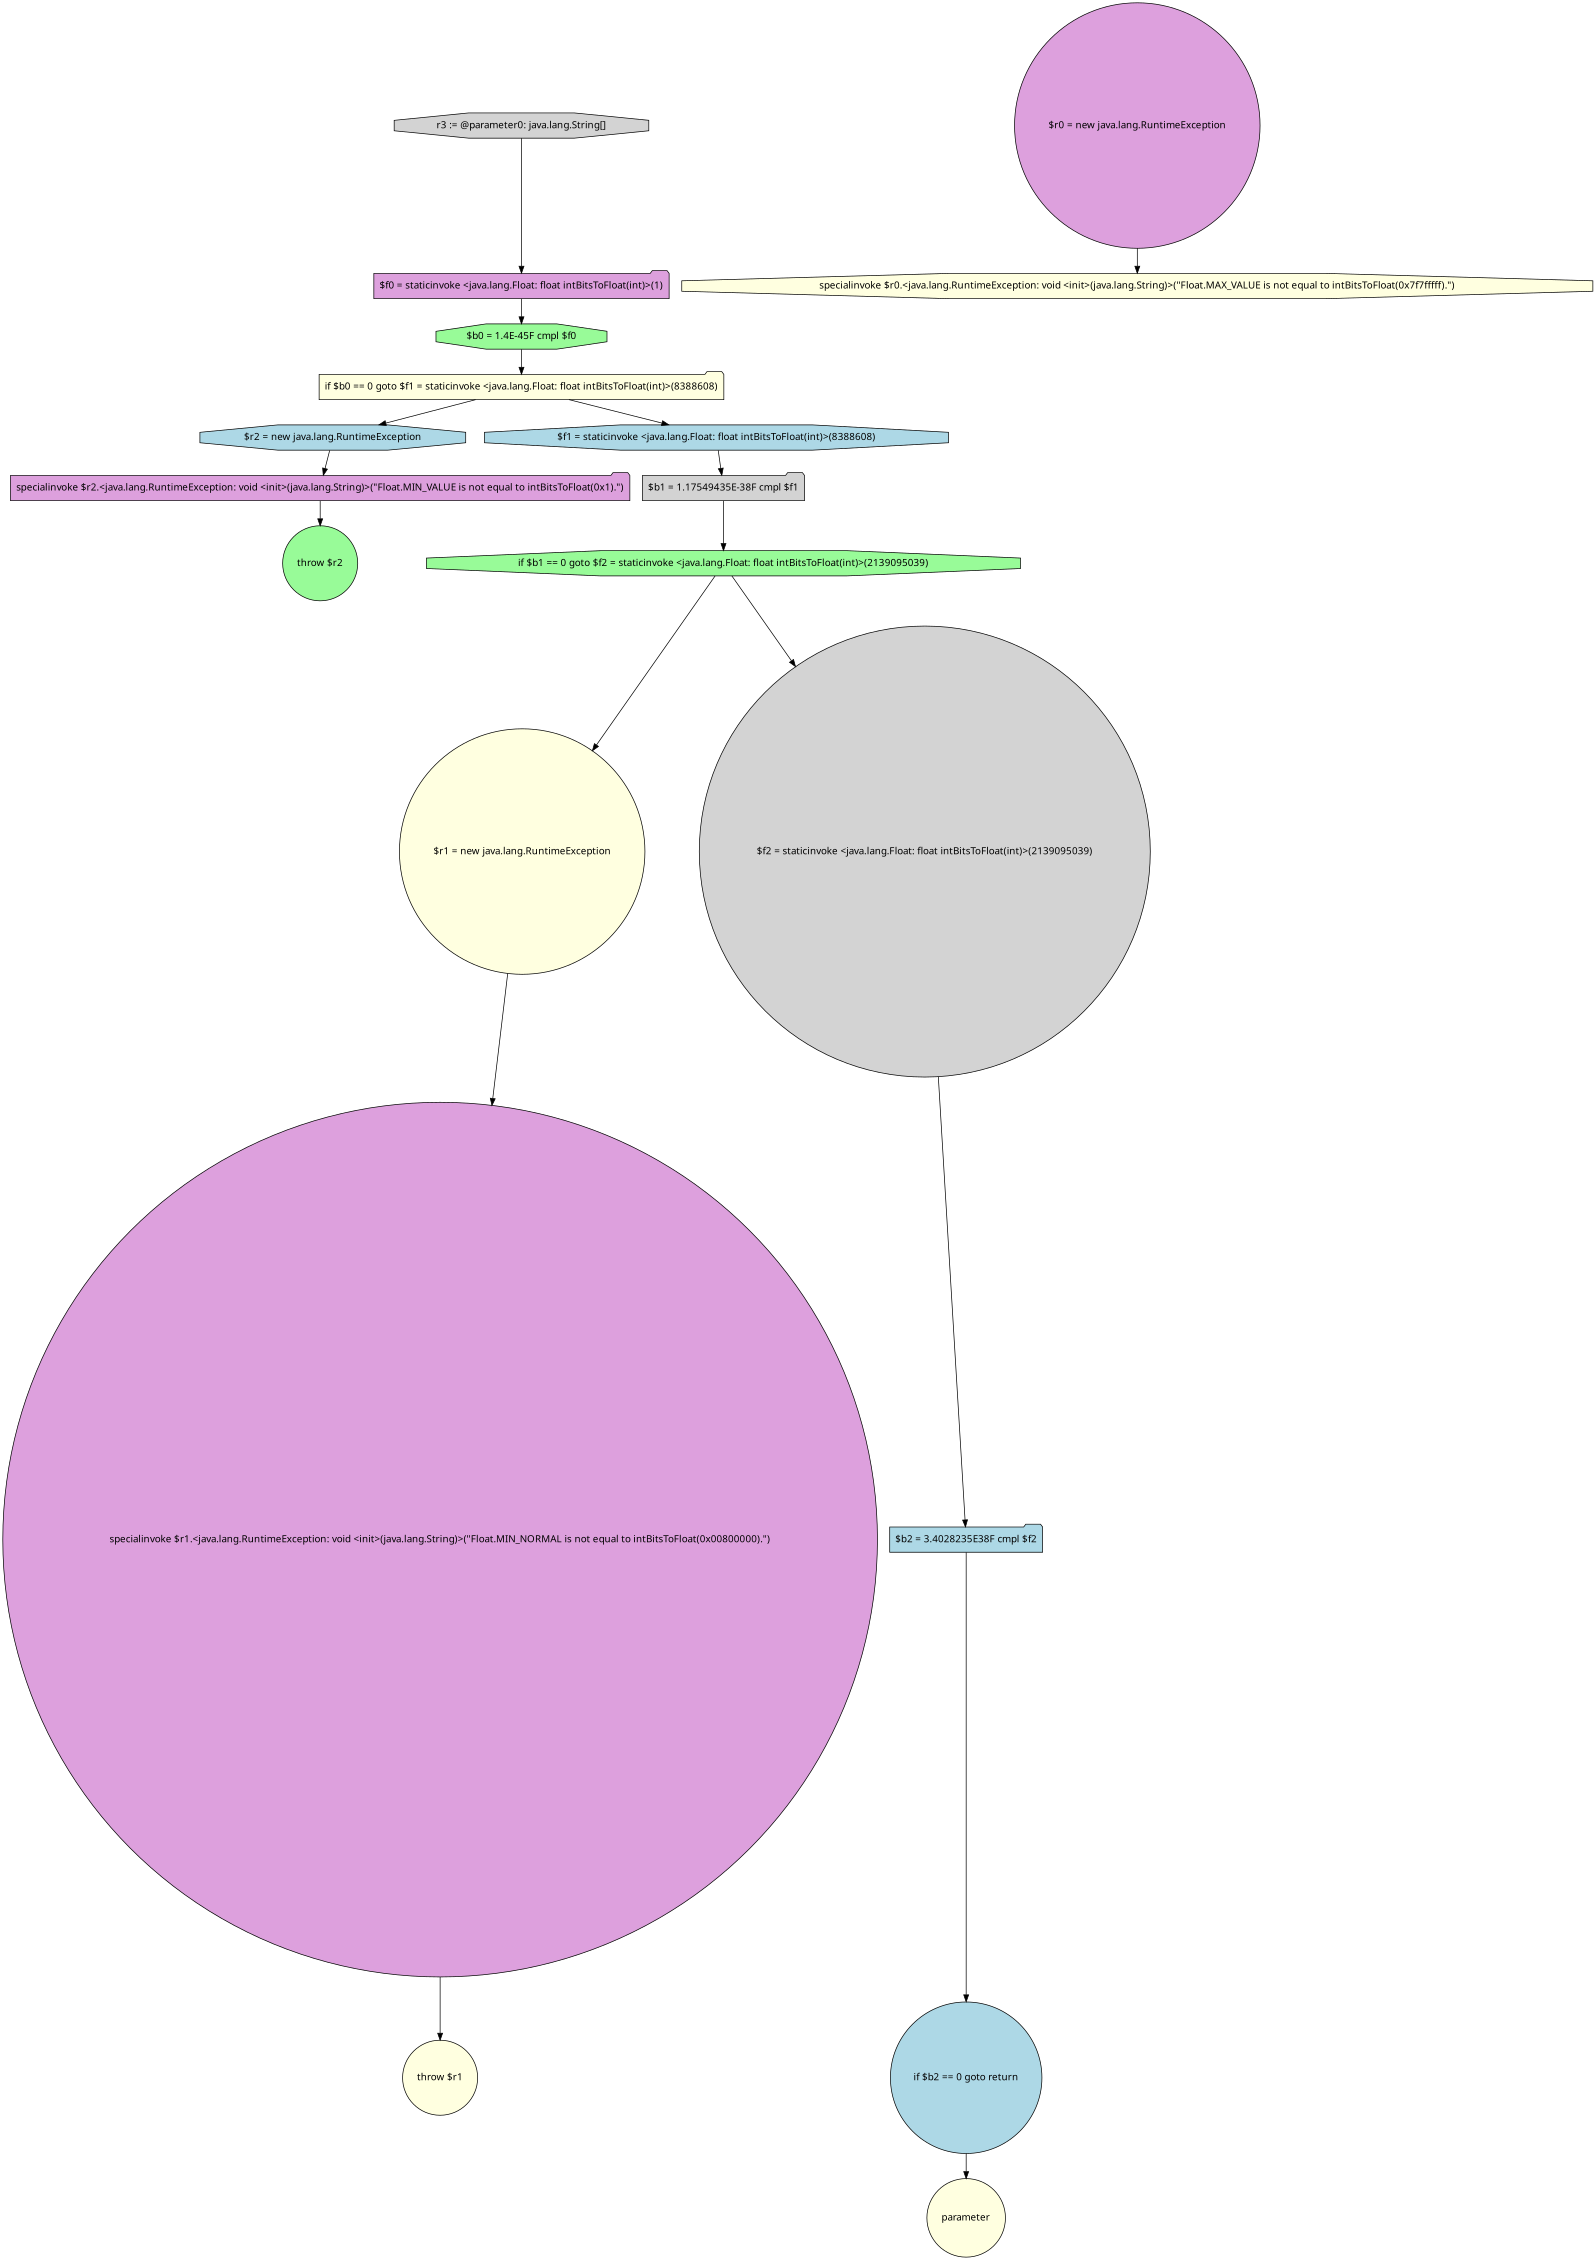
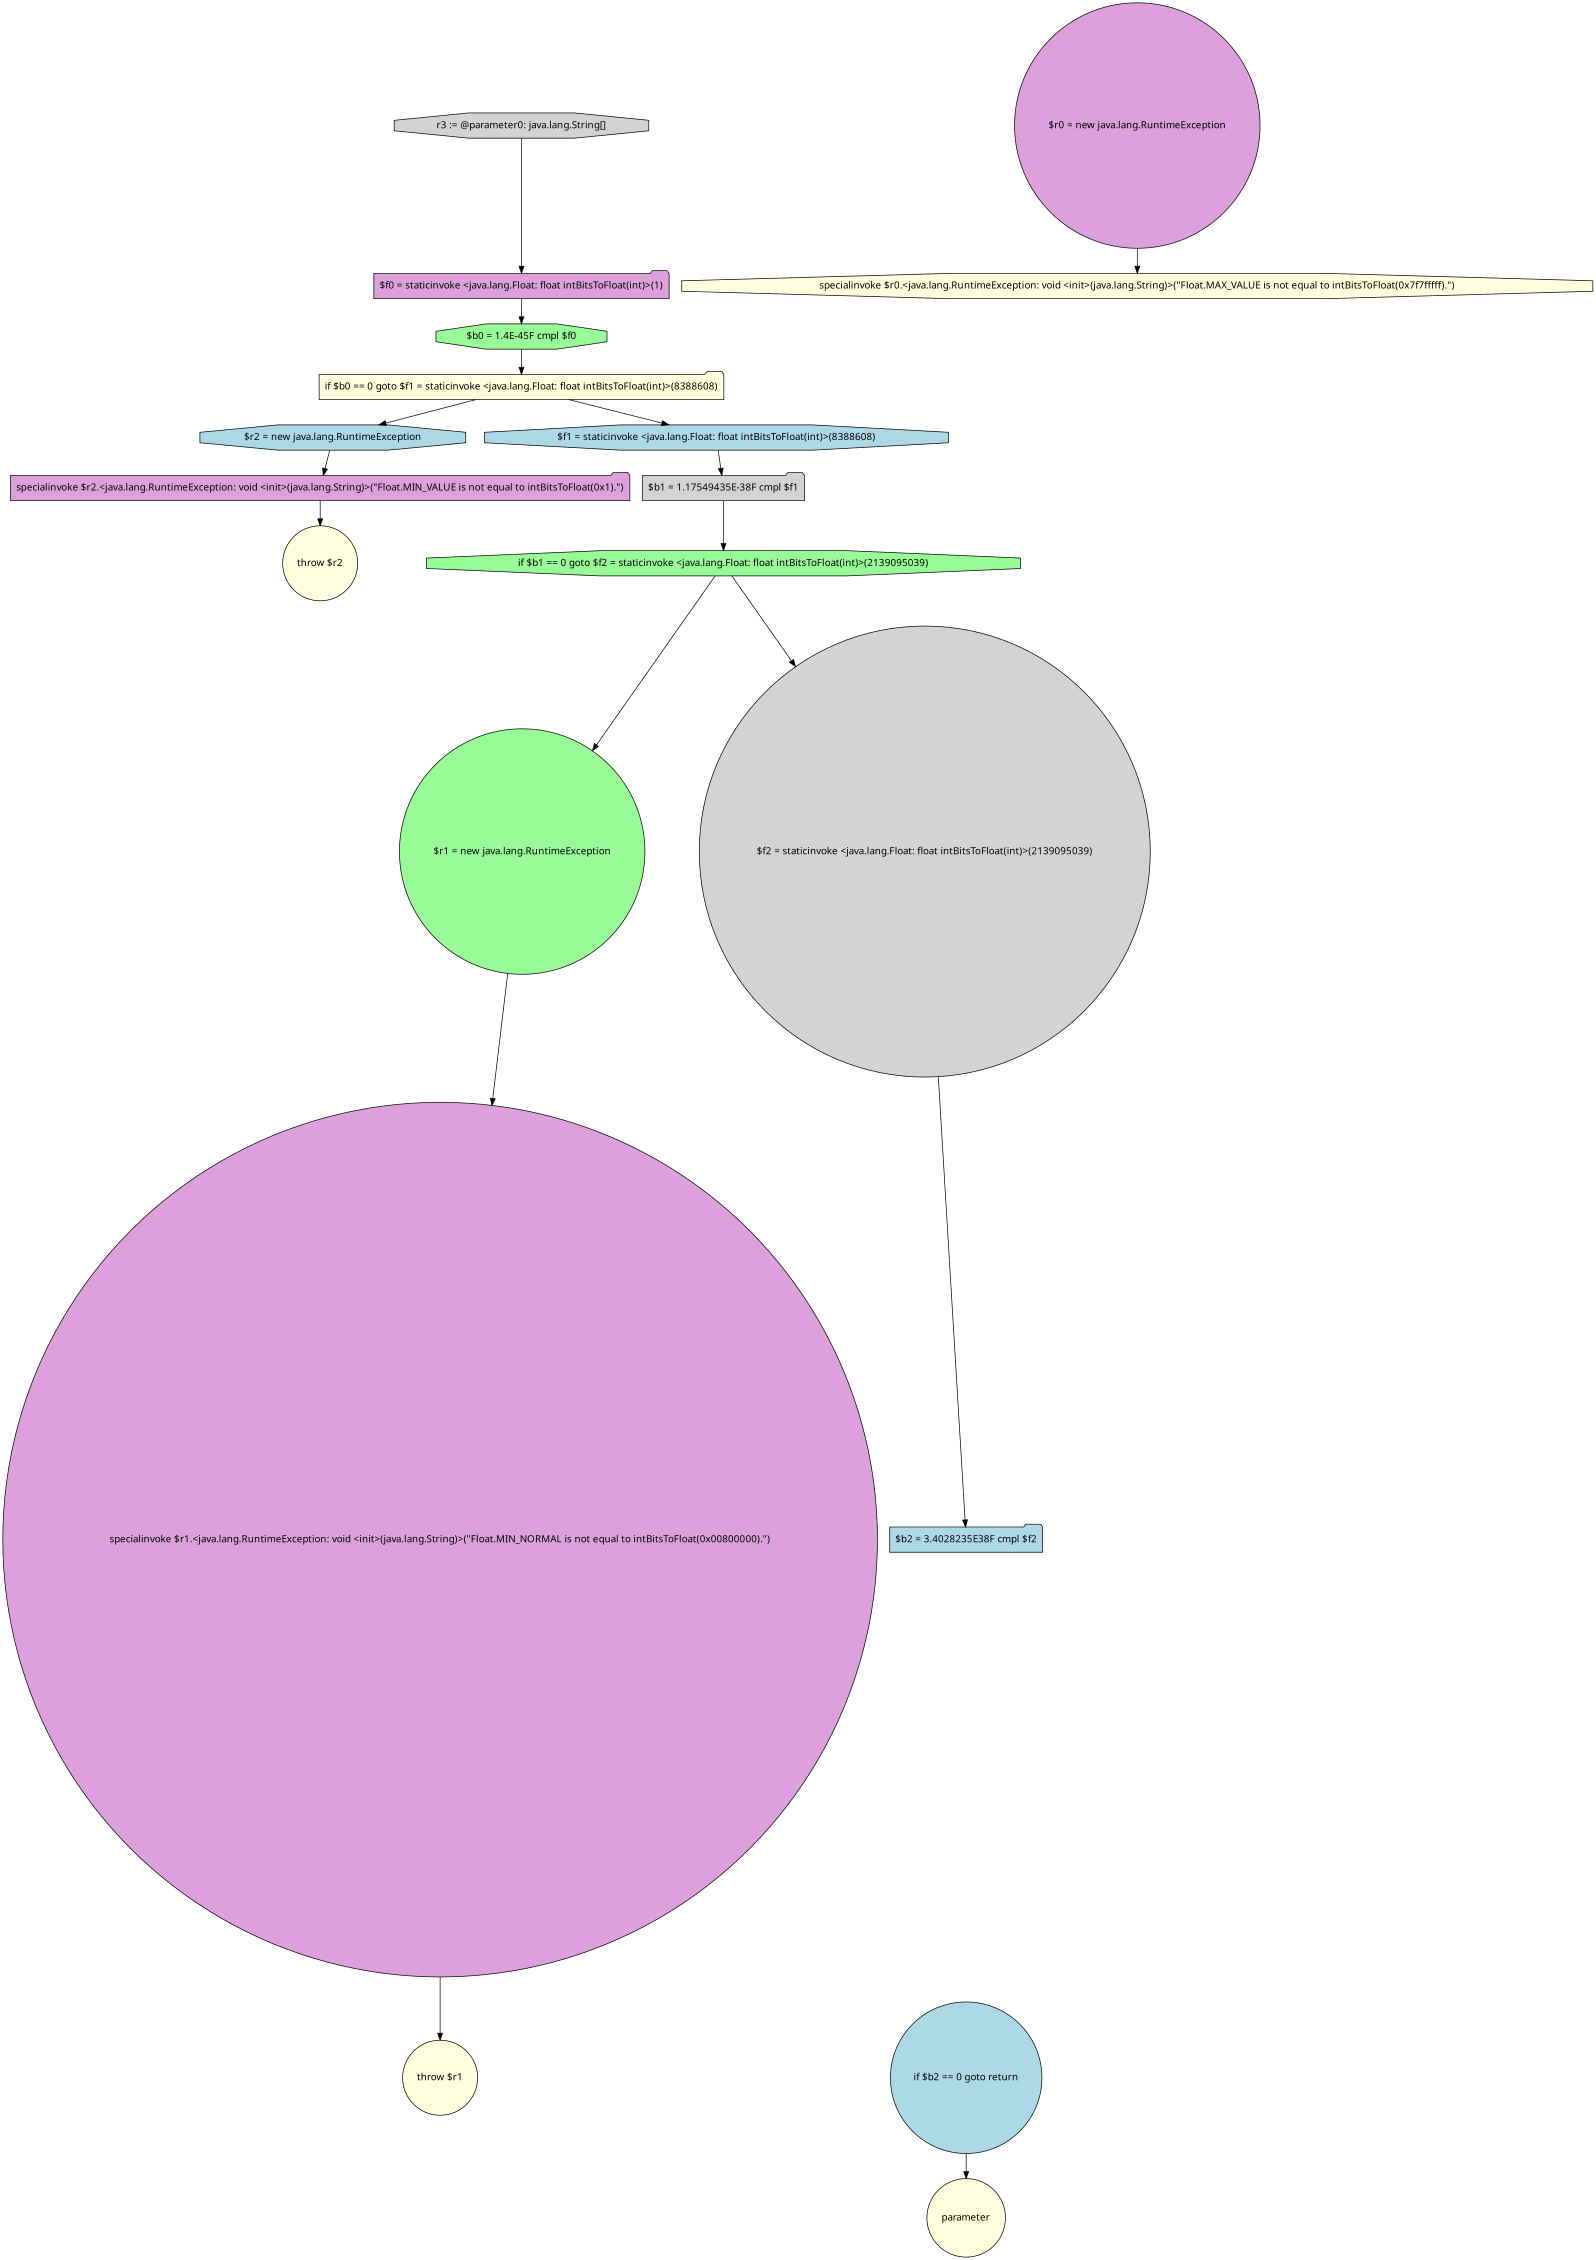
(320, 563) -> (320, 563)
(522, 852) -> (522, 852)
(966, 1773) -> none
